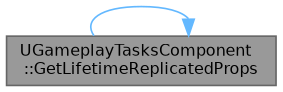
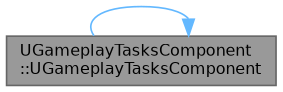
(141, 61) -> (141, 61)
